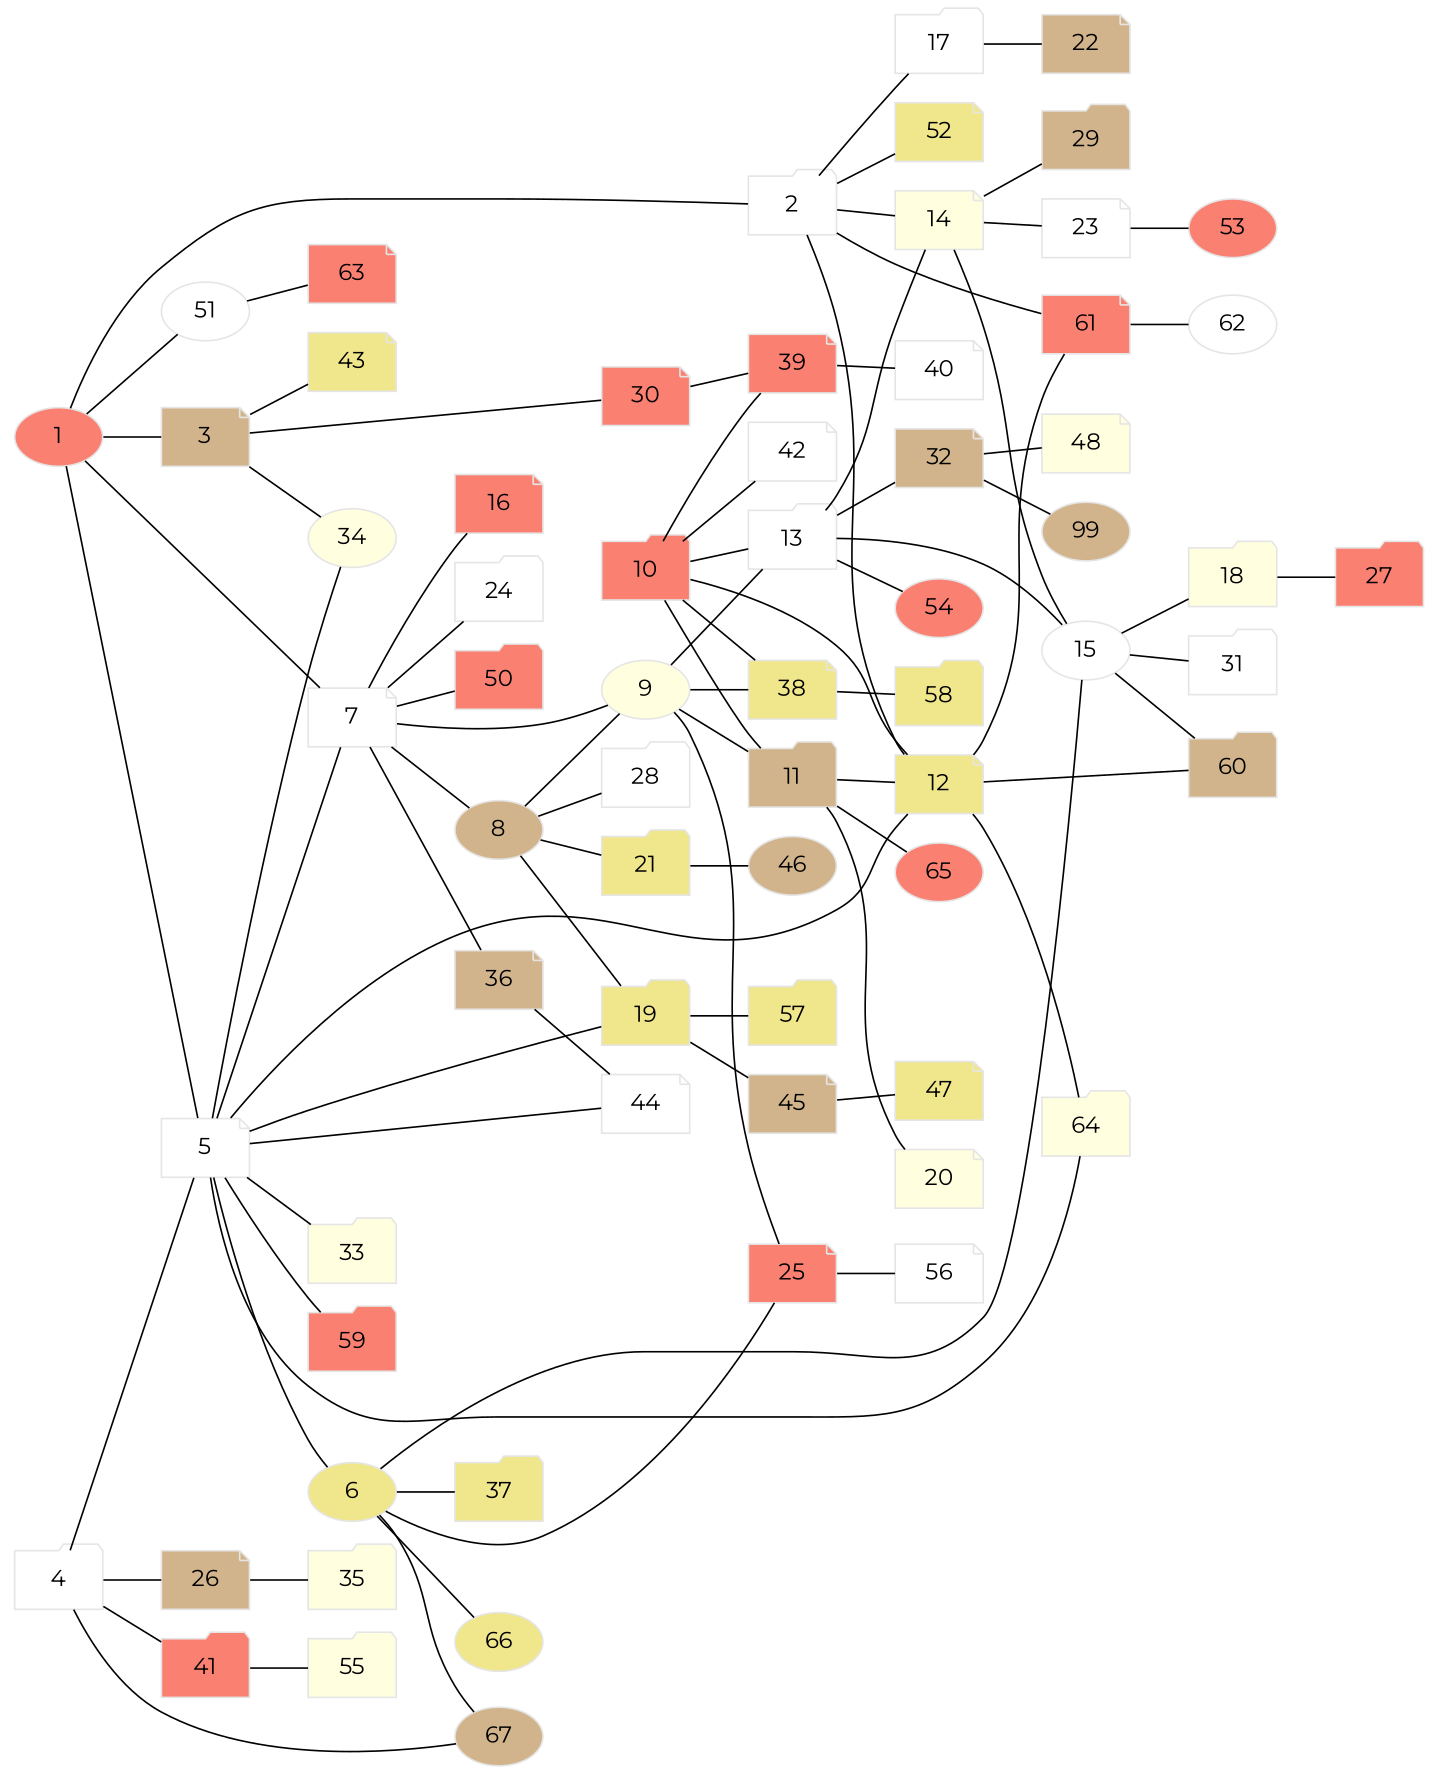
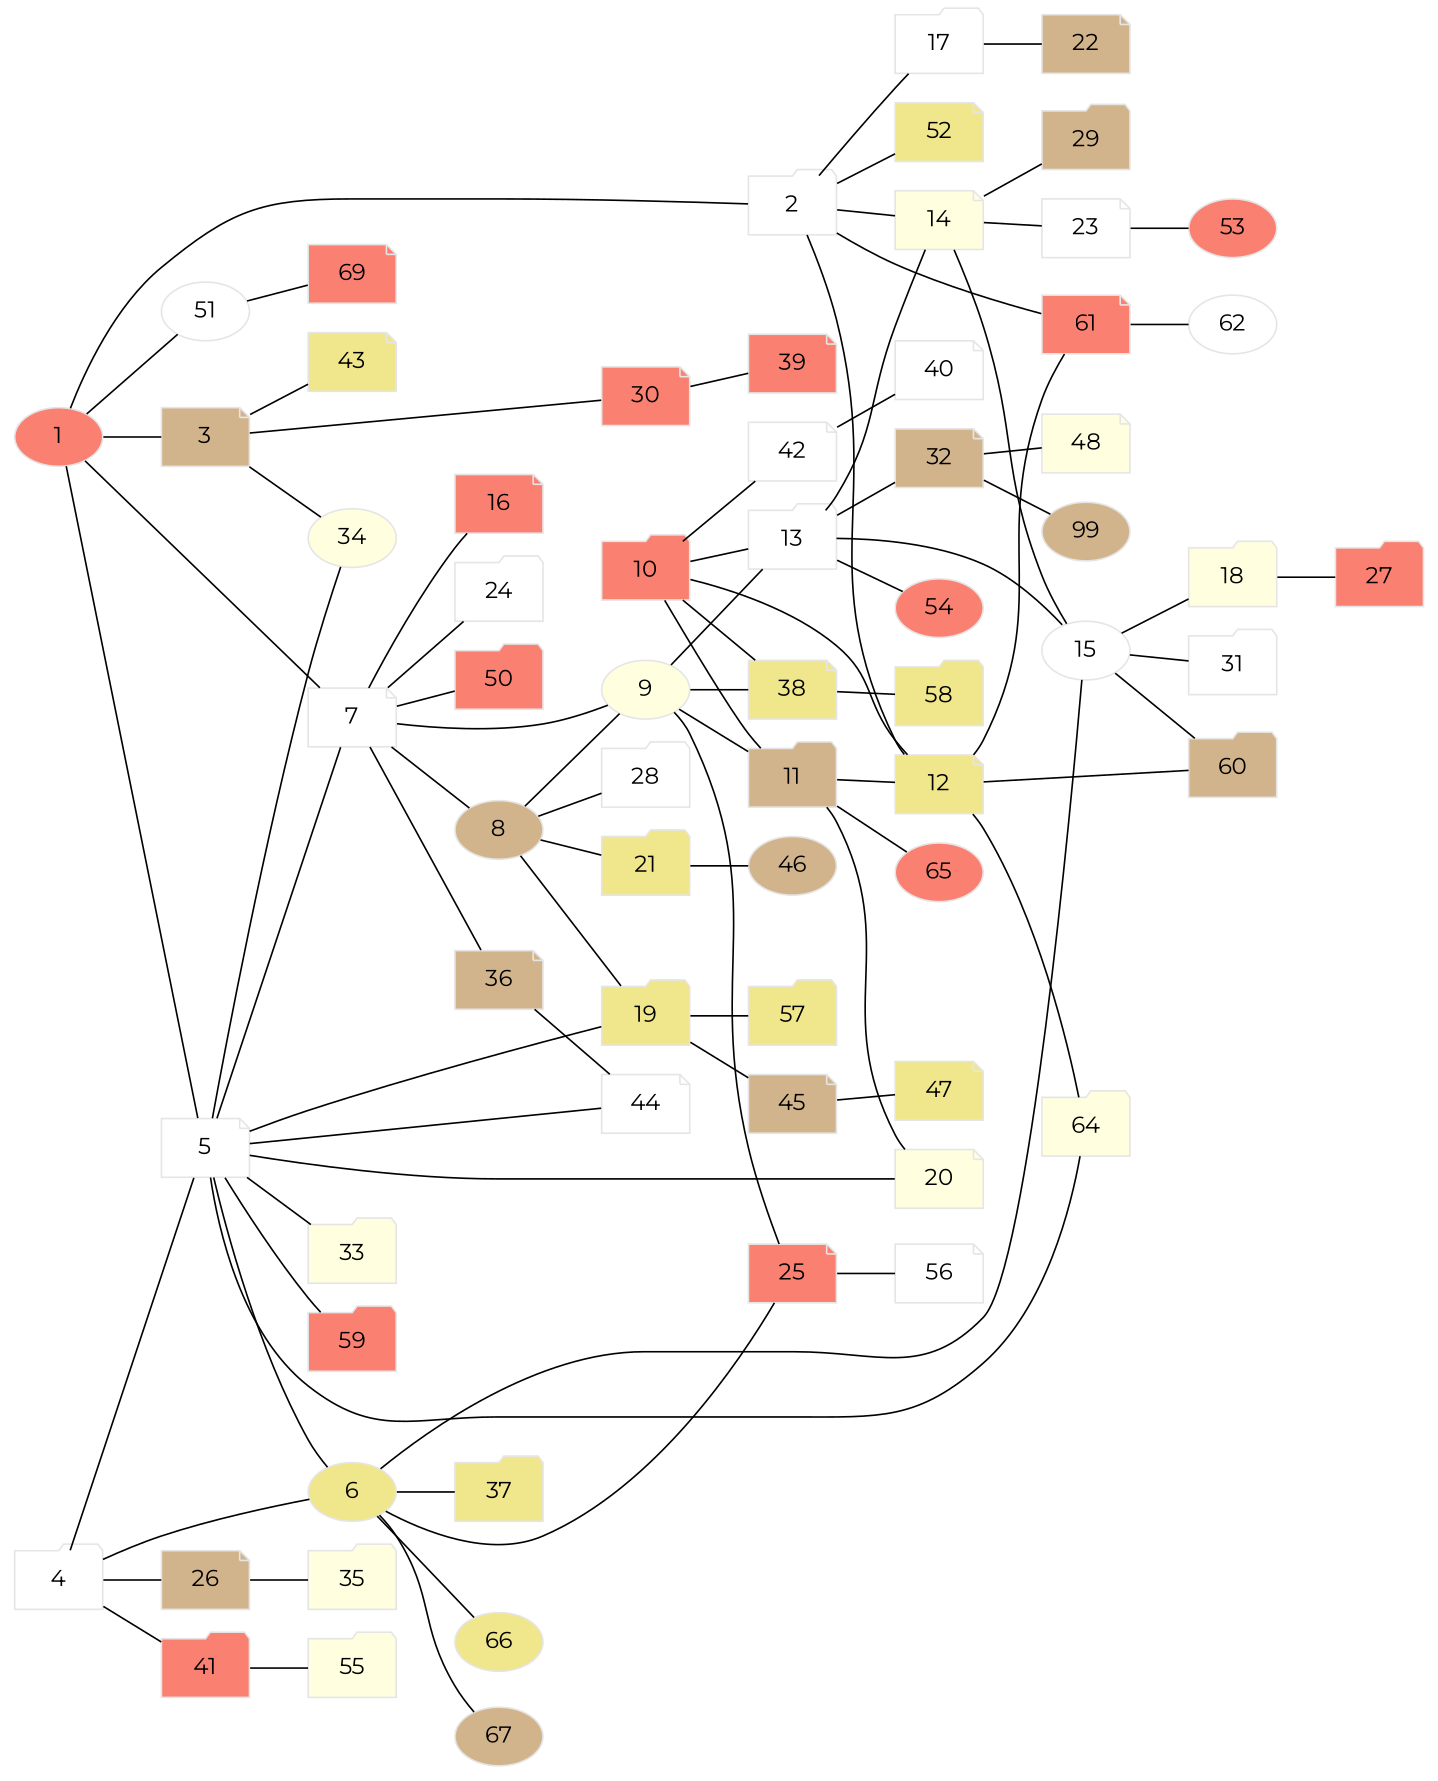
(352, 274) -> (352, 274)
(866, 367) -> (866, 411)
(708, 465) -> none
(543, 918) -> (572, 1179)
(238, 1740) -> (204, 1523)
